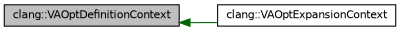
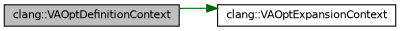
(204, 23) -> (193, 8)
